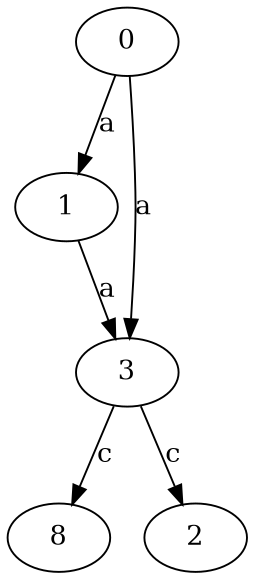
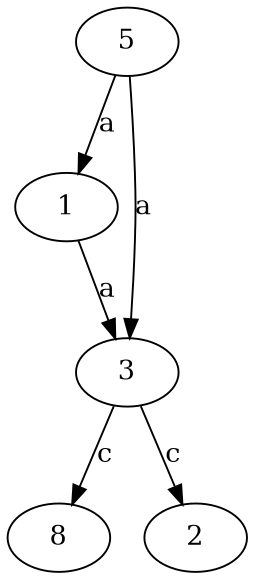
(127, 42) -> (127, 42)
